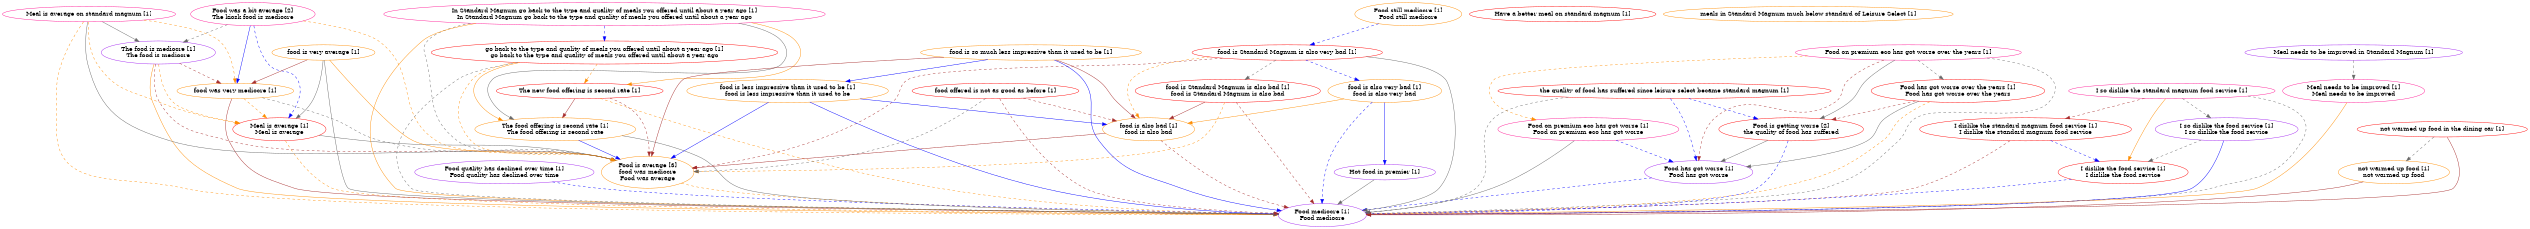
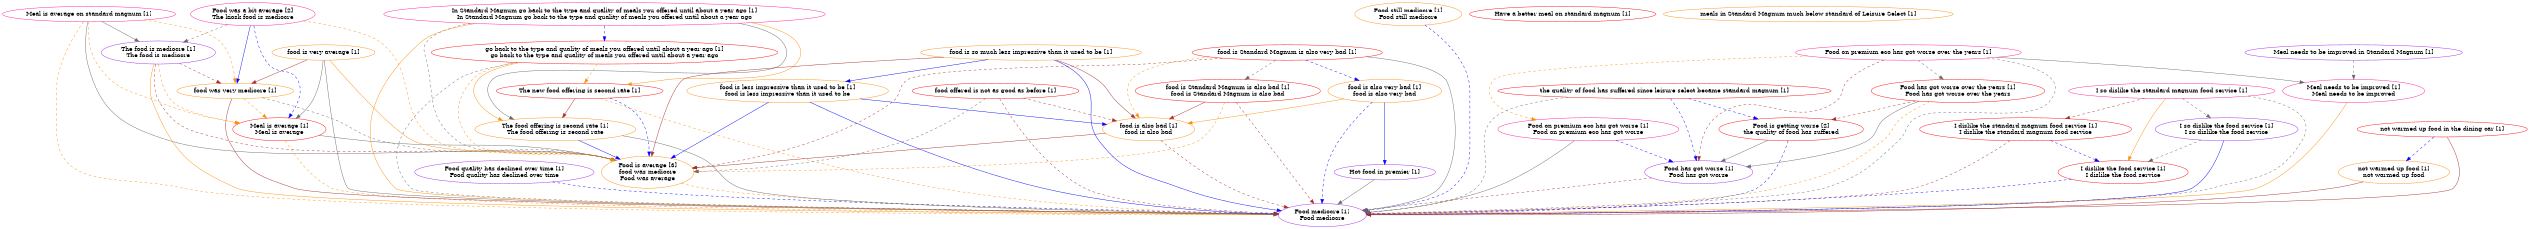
(1346, 34) -> (1470, 145)
(1860, 89) -> (2148, 67)
(640, 118) -> (640, 118)
(2422, 148) -> (2422, 148)
(1509, 194) -> (1509, 194)
